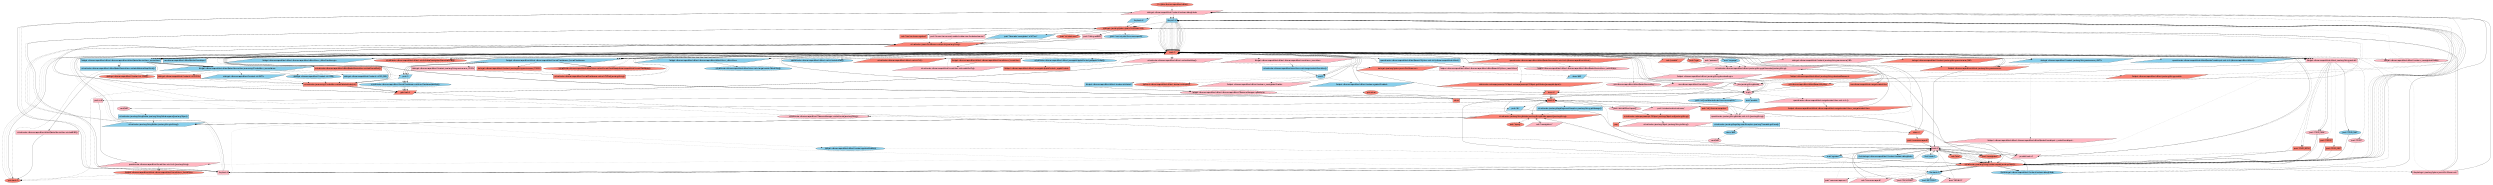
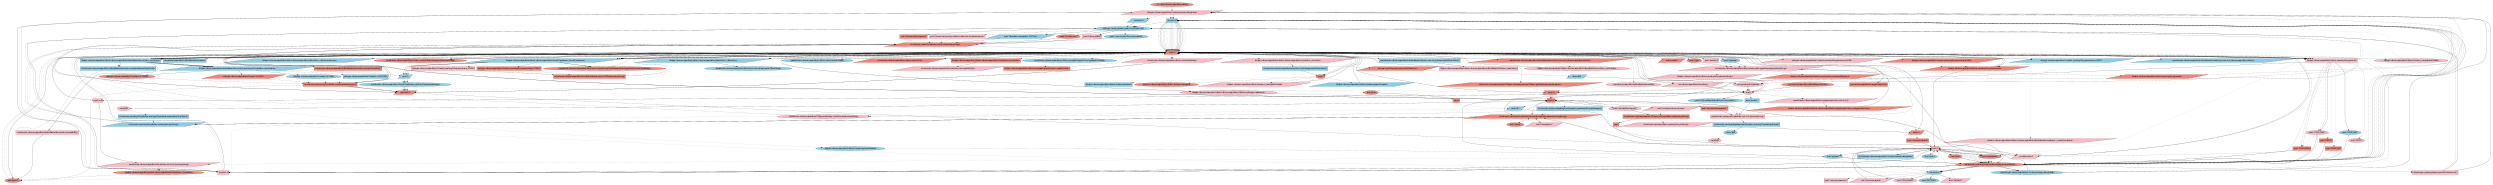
(1123, 29) -> (1123, 29)
(1747, 63) -> (577, 54)
(179, 77) -> none
(244, 77) -> (244, 77)
(1321, 77) -> (1321, 77)
